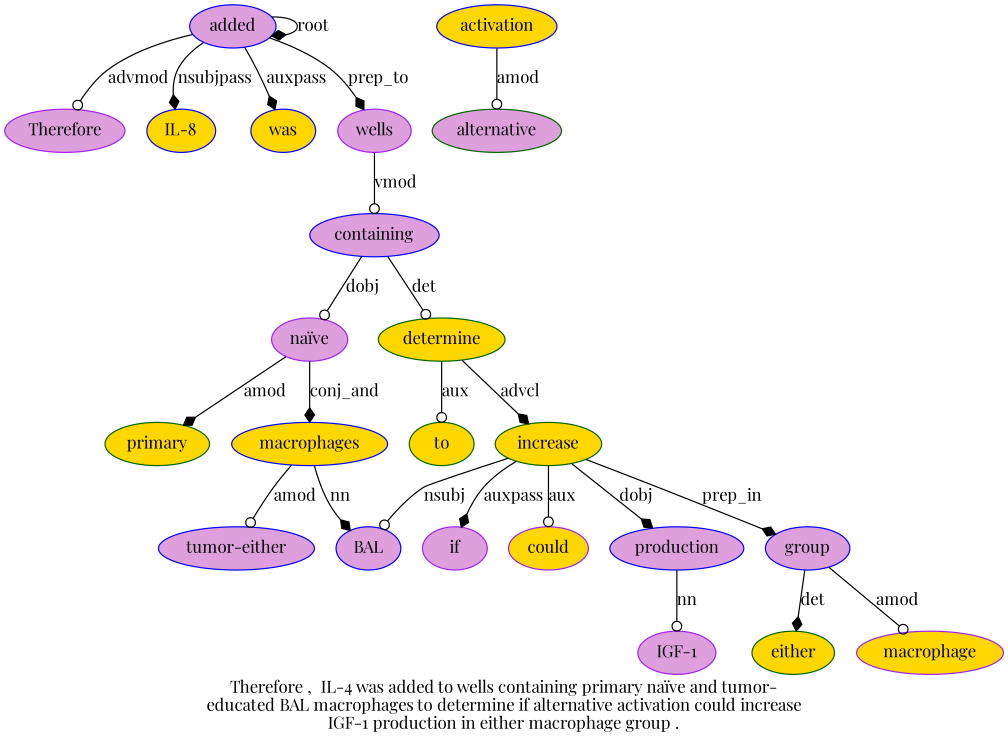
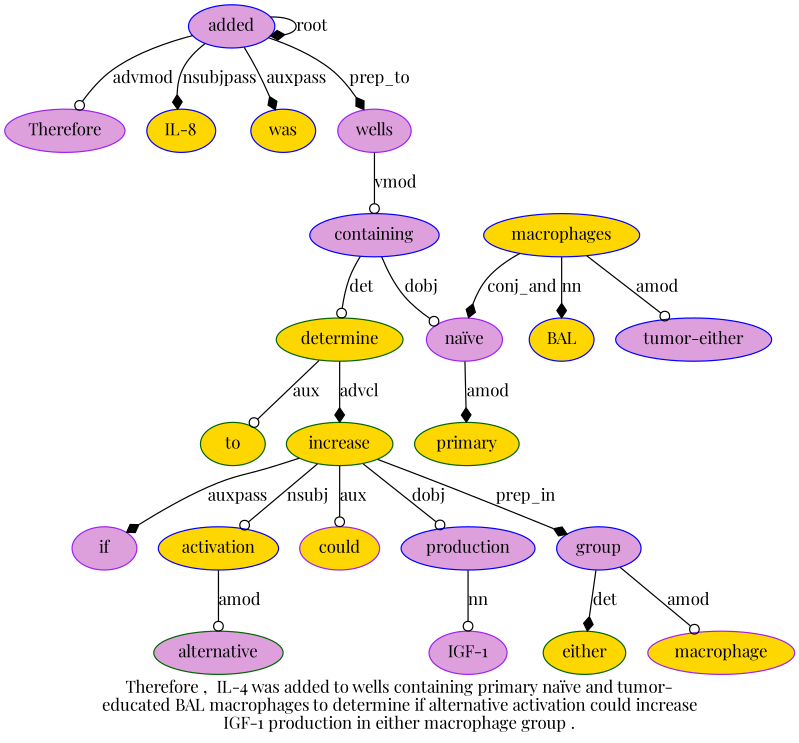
(310, 385) -> (491, 274)
(442, 480) -> (283, 493)
(607, 491) -> (400, 493)
(368, 548) -> (562, 340)
